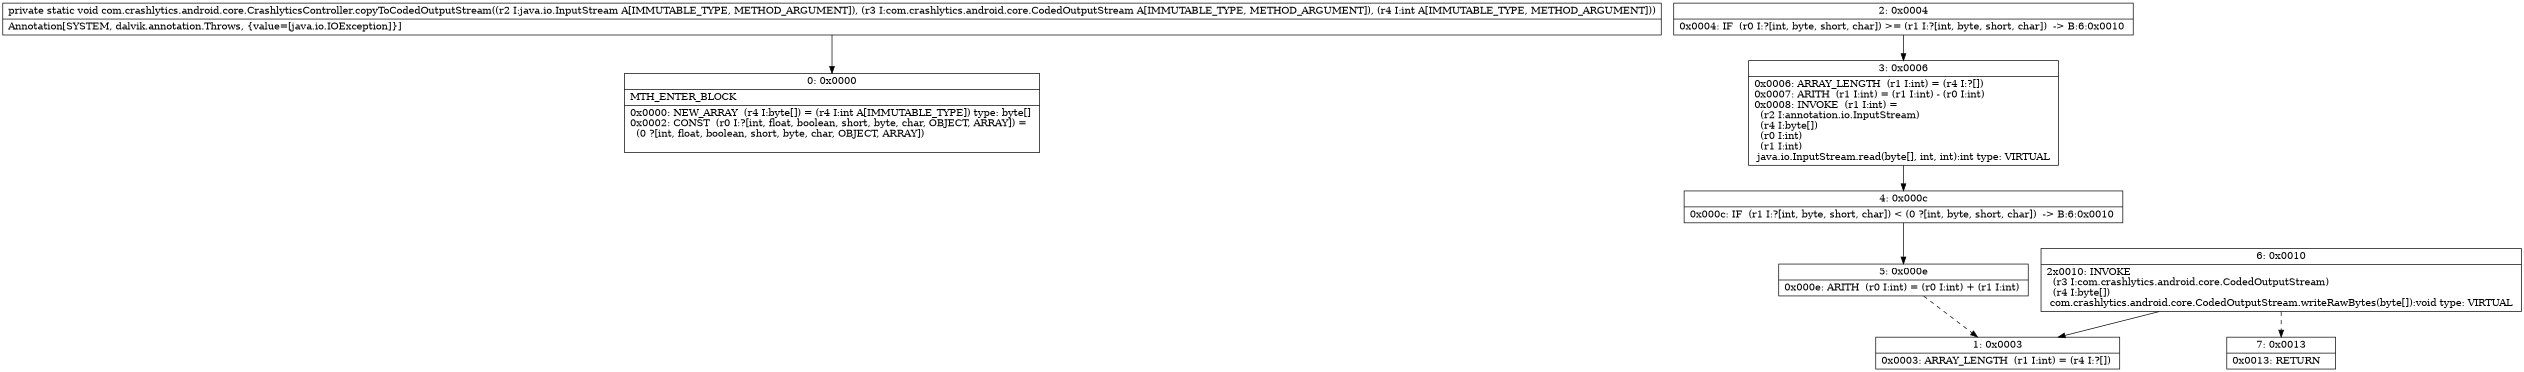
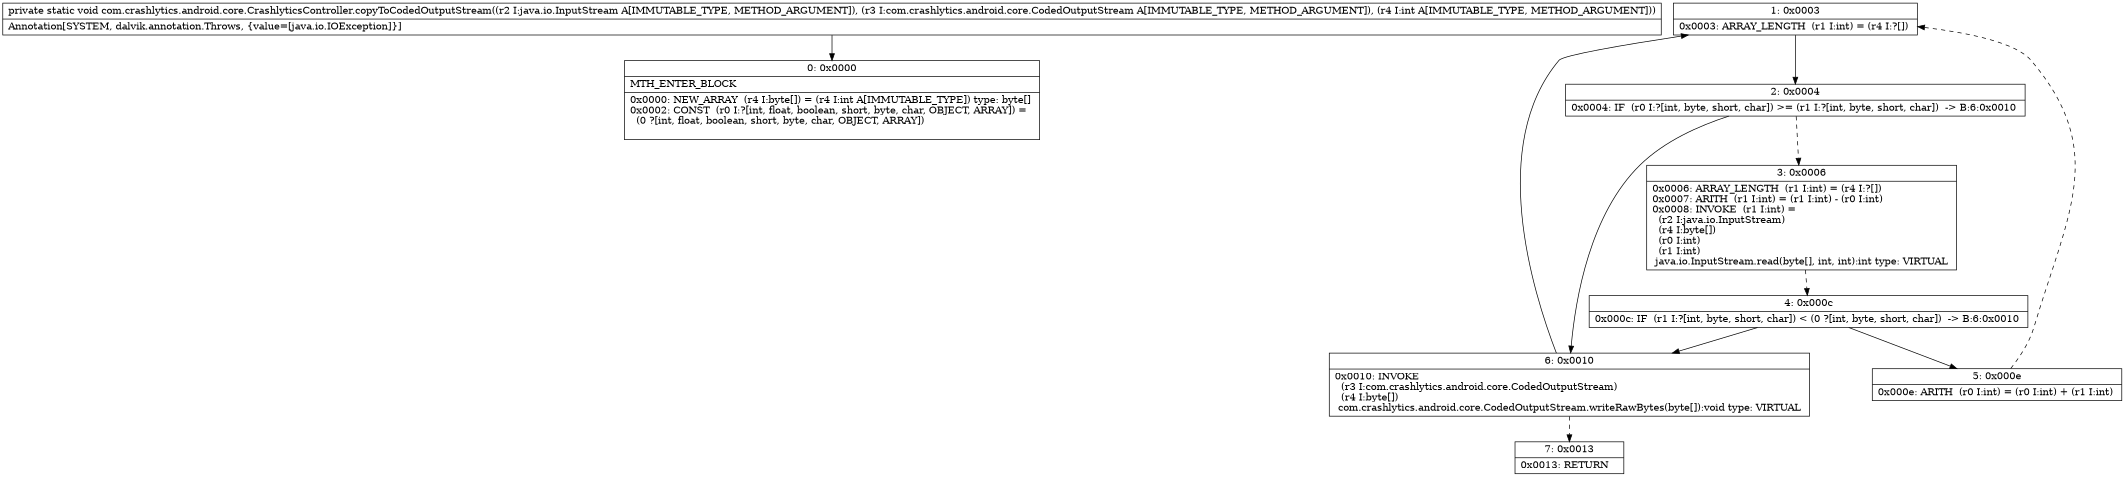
(1903, 44) -> (1797, 137)
none -> (1795, 56)
(1837, 115) -> (1719, 220)
(1903, 175) -> (1806, 279)
none -> (1611, 203)
(2092, 272) -> (1380, 377)
none -> (1718, 339)
